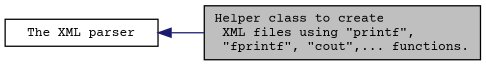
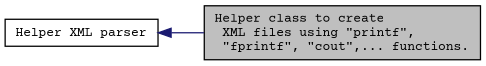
(82, 33) -> (82, 33)
